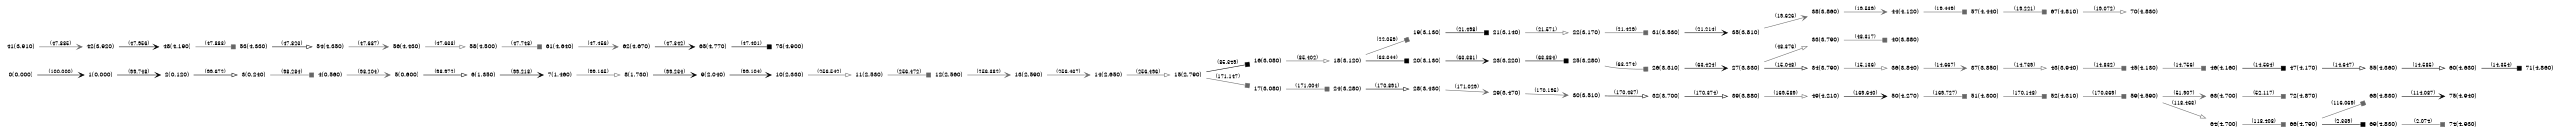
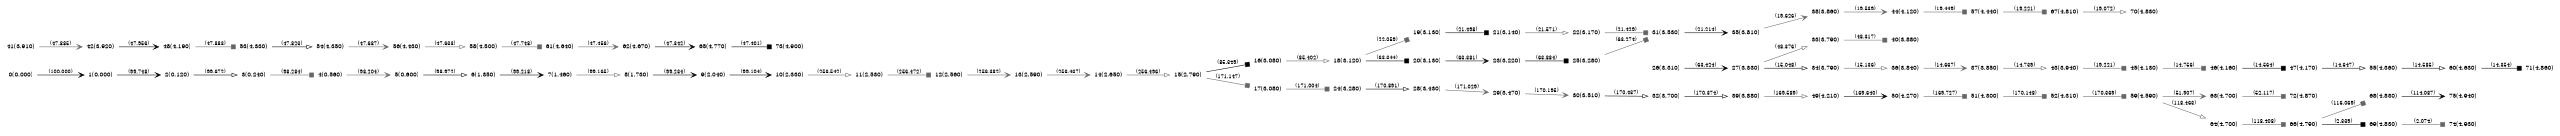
(2104, 65) -> (2104, 65)
(1624, 69) -> (1624, 48)
